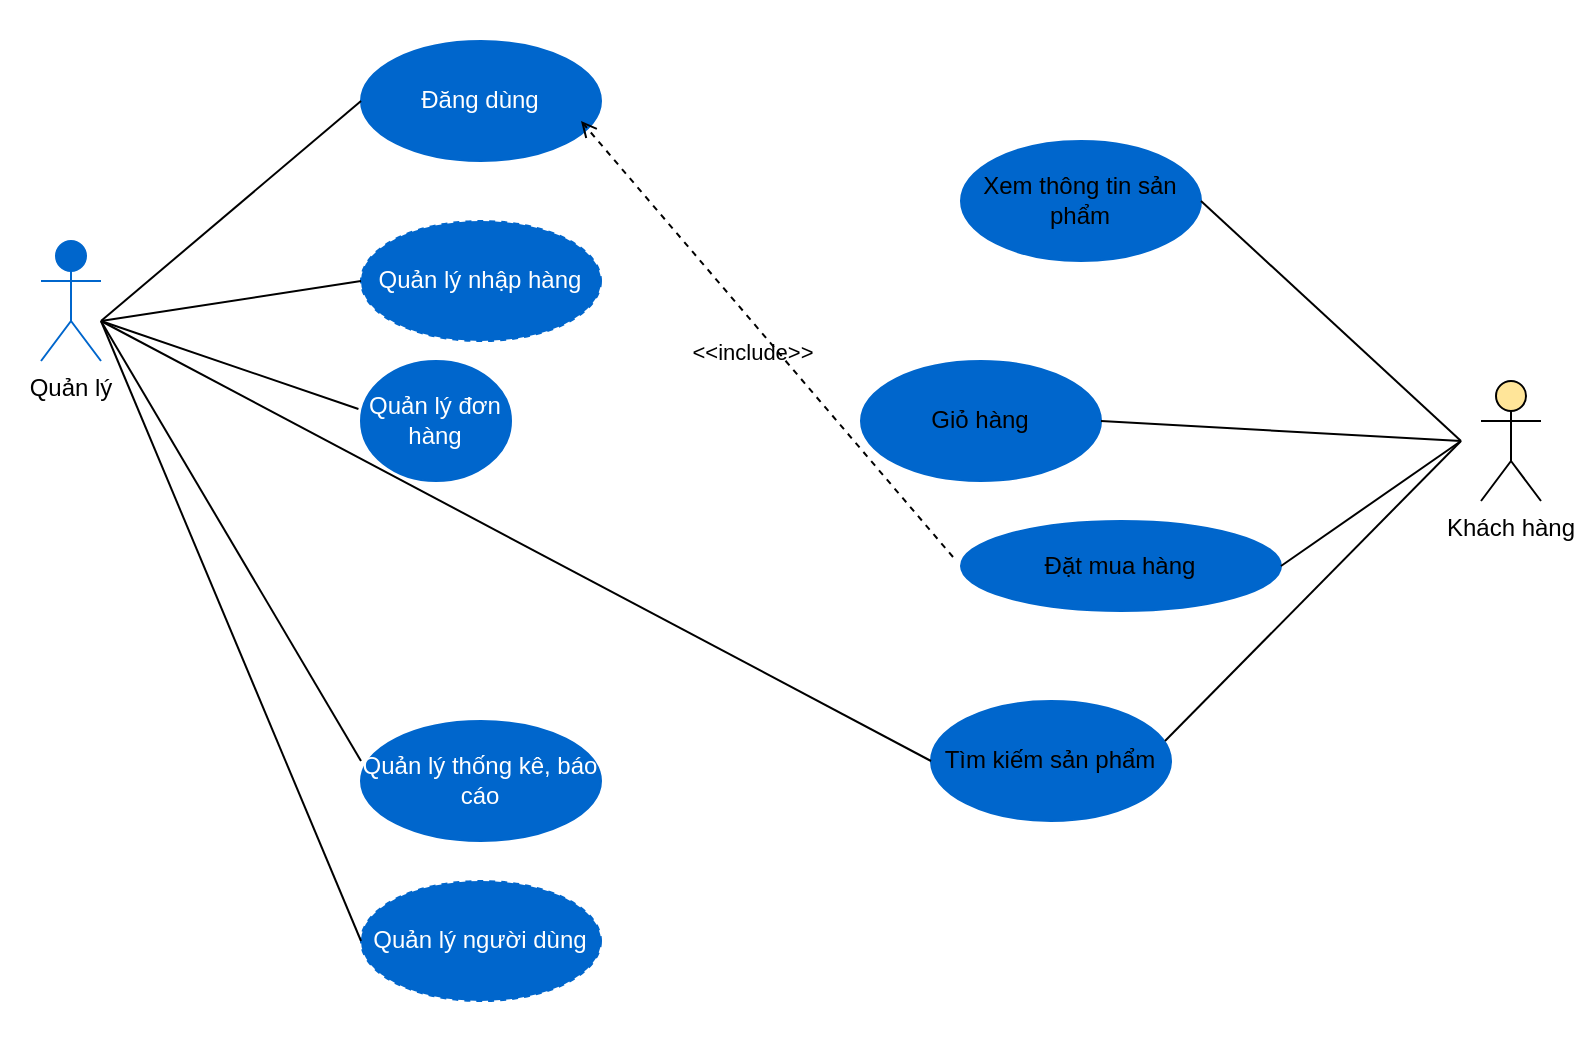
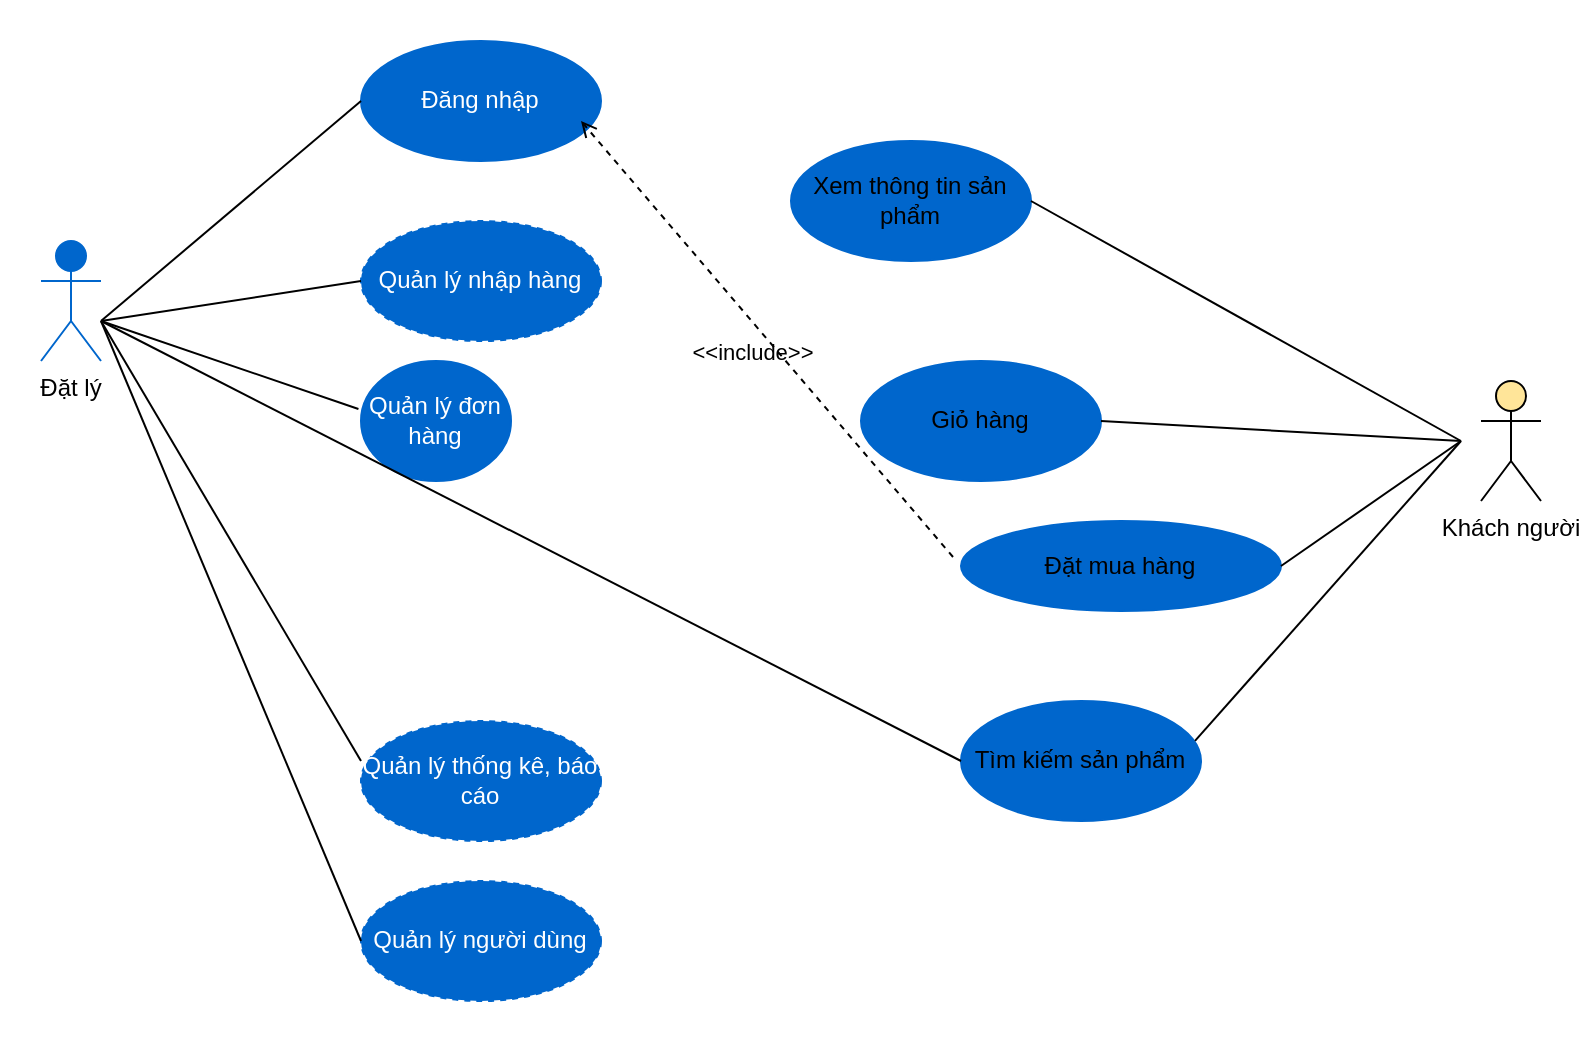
(481, 101) -> (481, 101)
(1081, 201) -> (911, 201)
(72, 389) -> (72, 389)
(1512, 529) -> (1512, 529)
(1051, 761) -> (1081, 761)
(481, 781) -> (481, 781)
